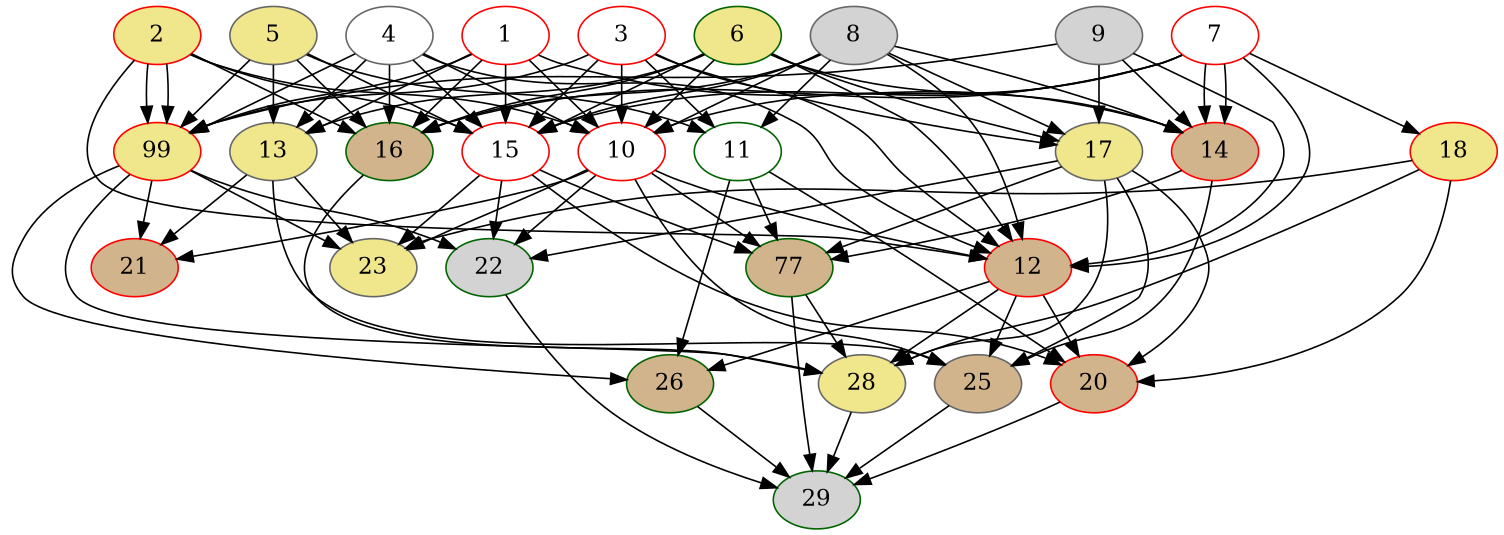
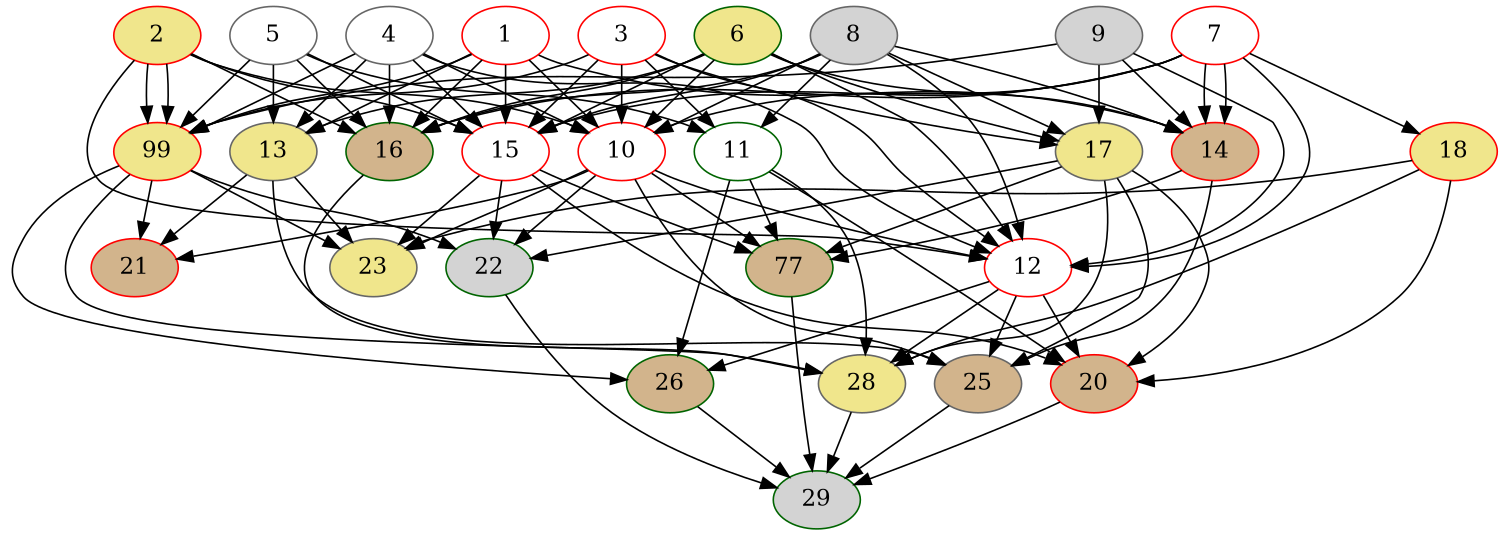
(273, 35) -> (273, 35)
(1028, 268) -> (1028, 268)
(817, 312) -> (859, 267)
